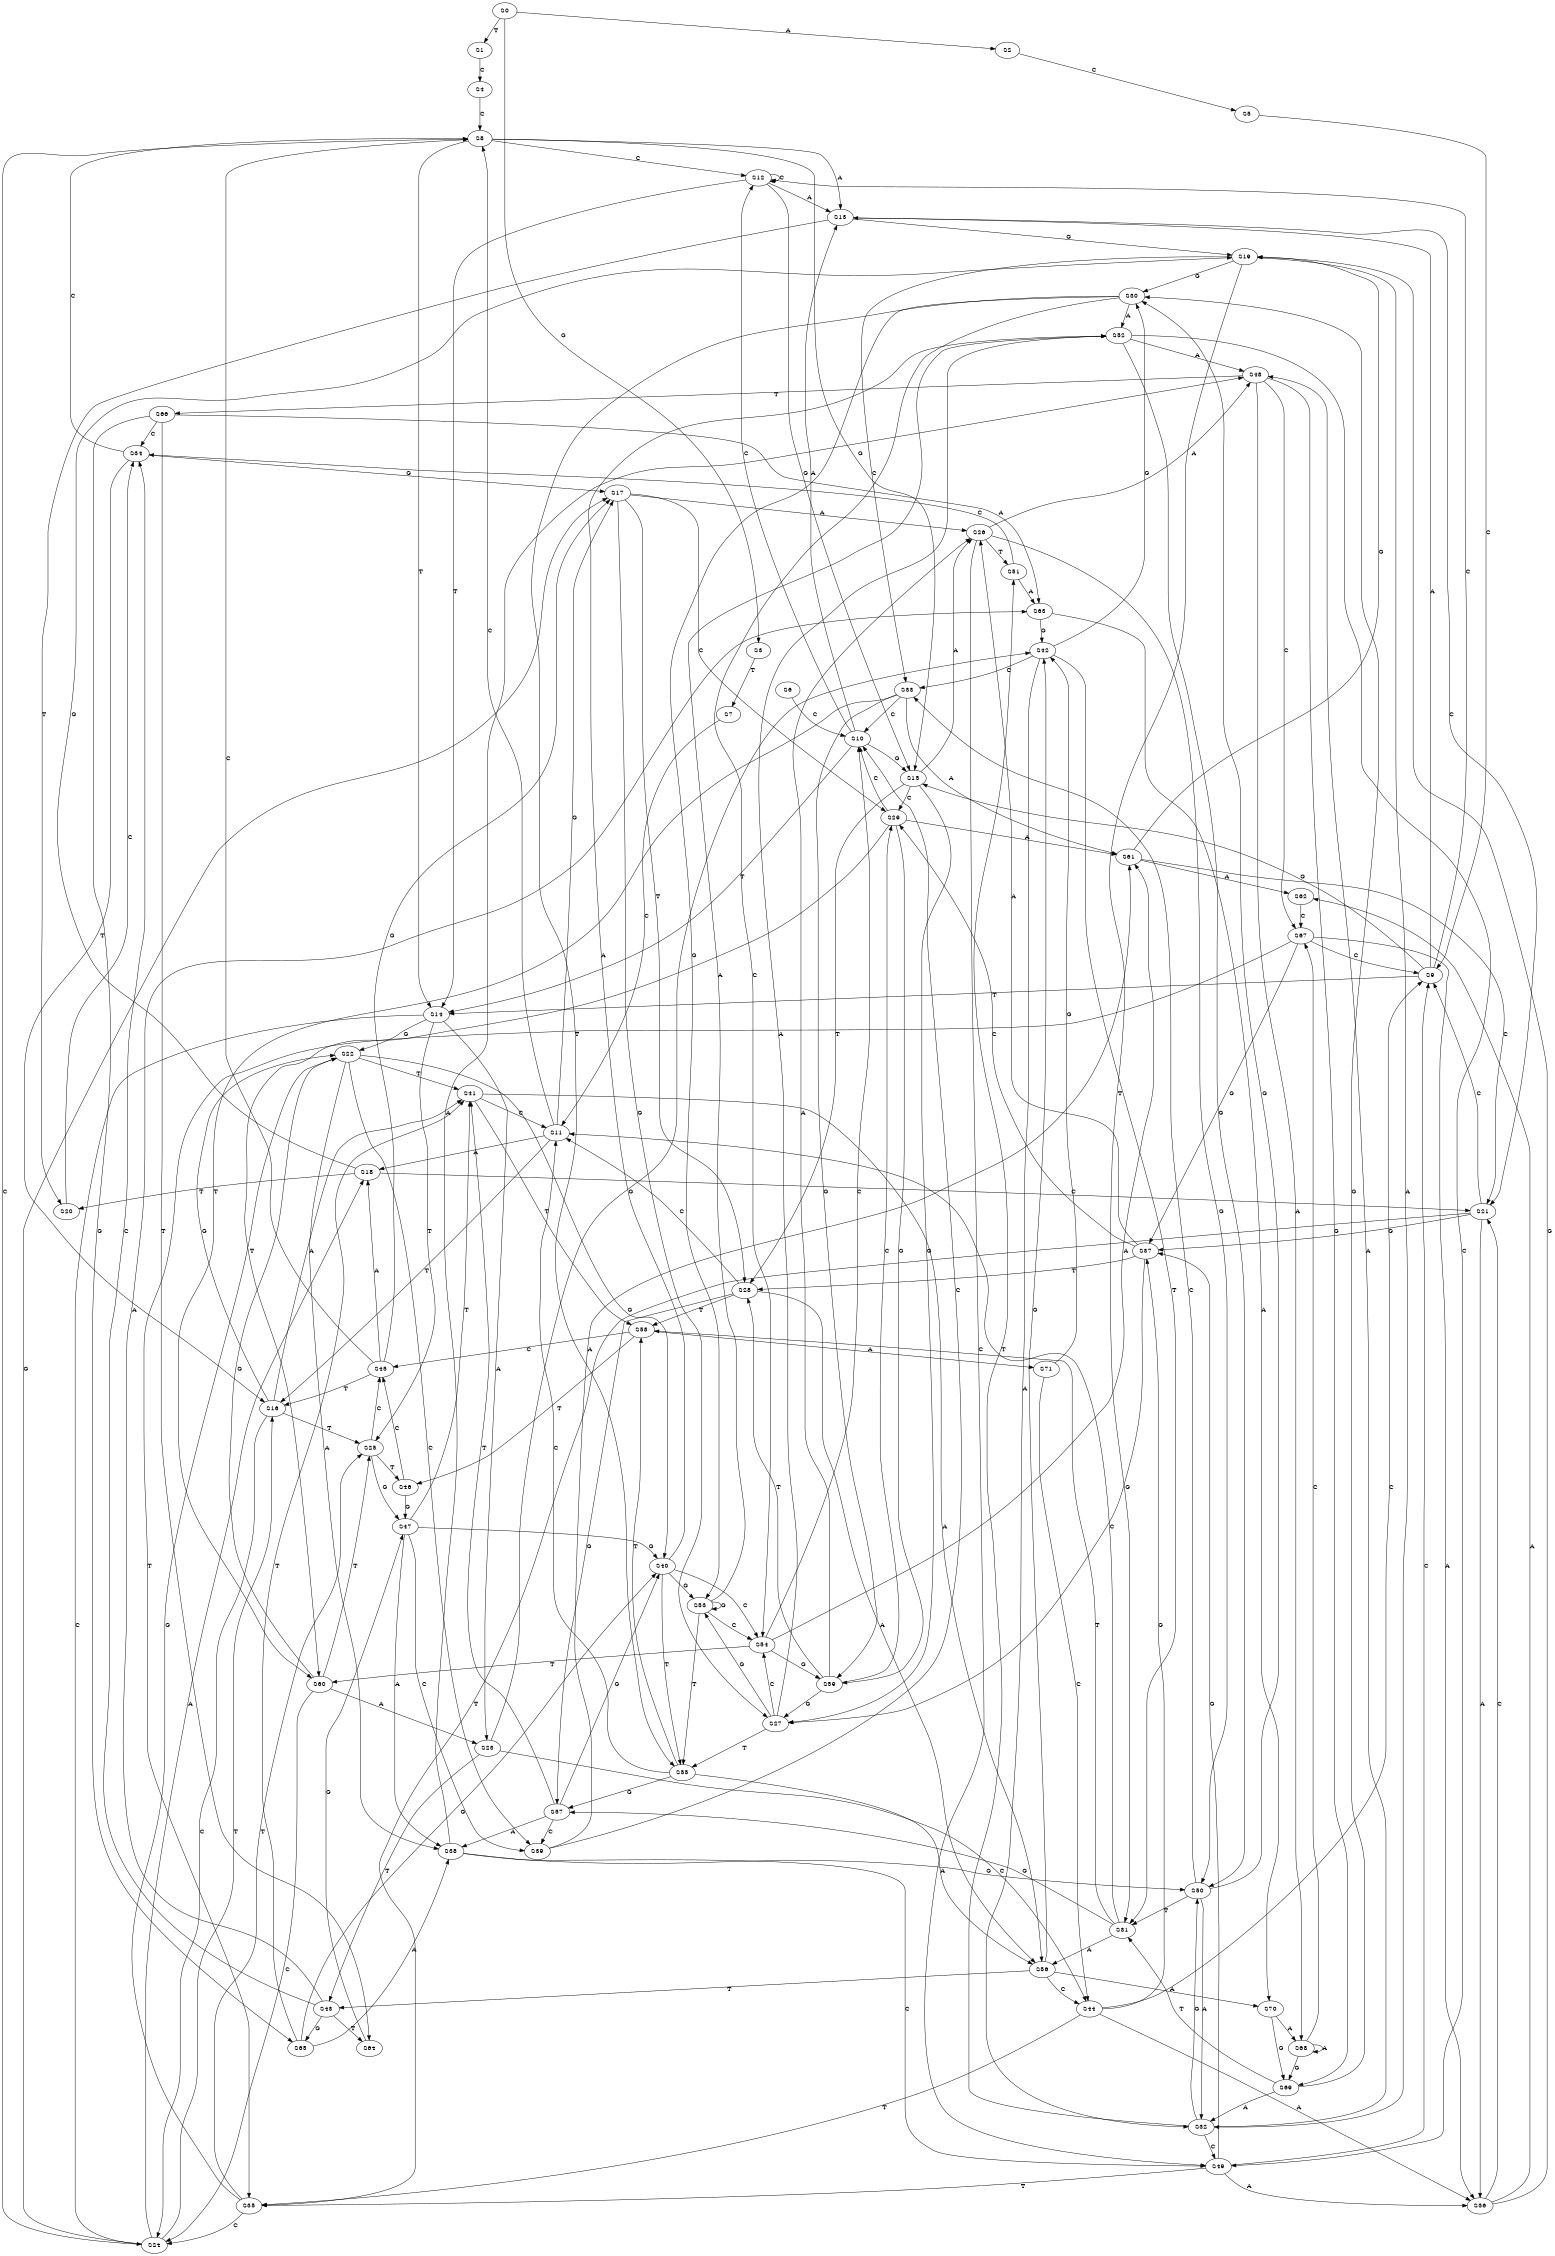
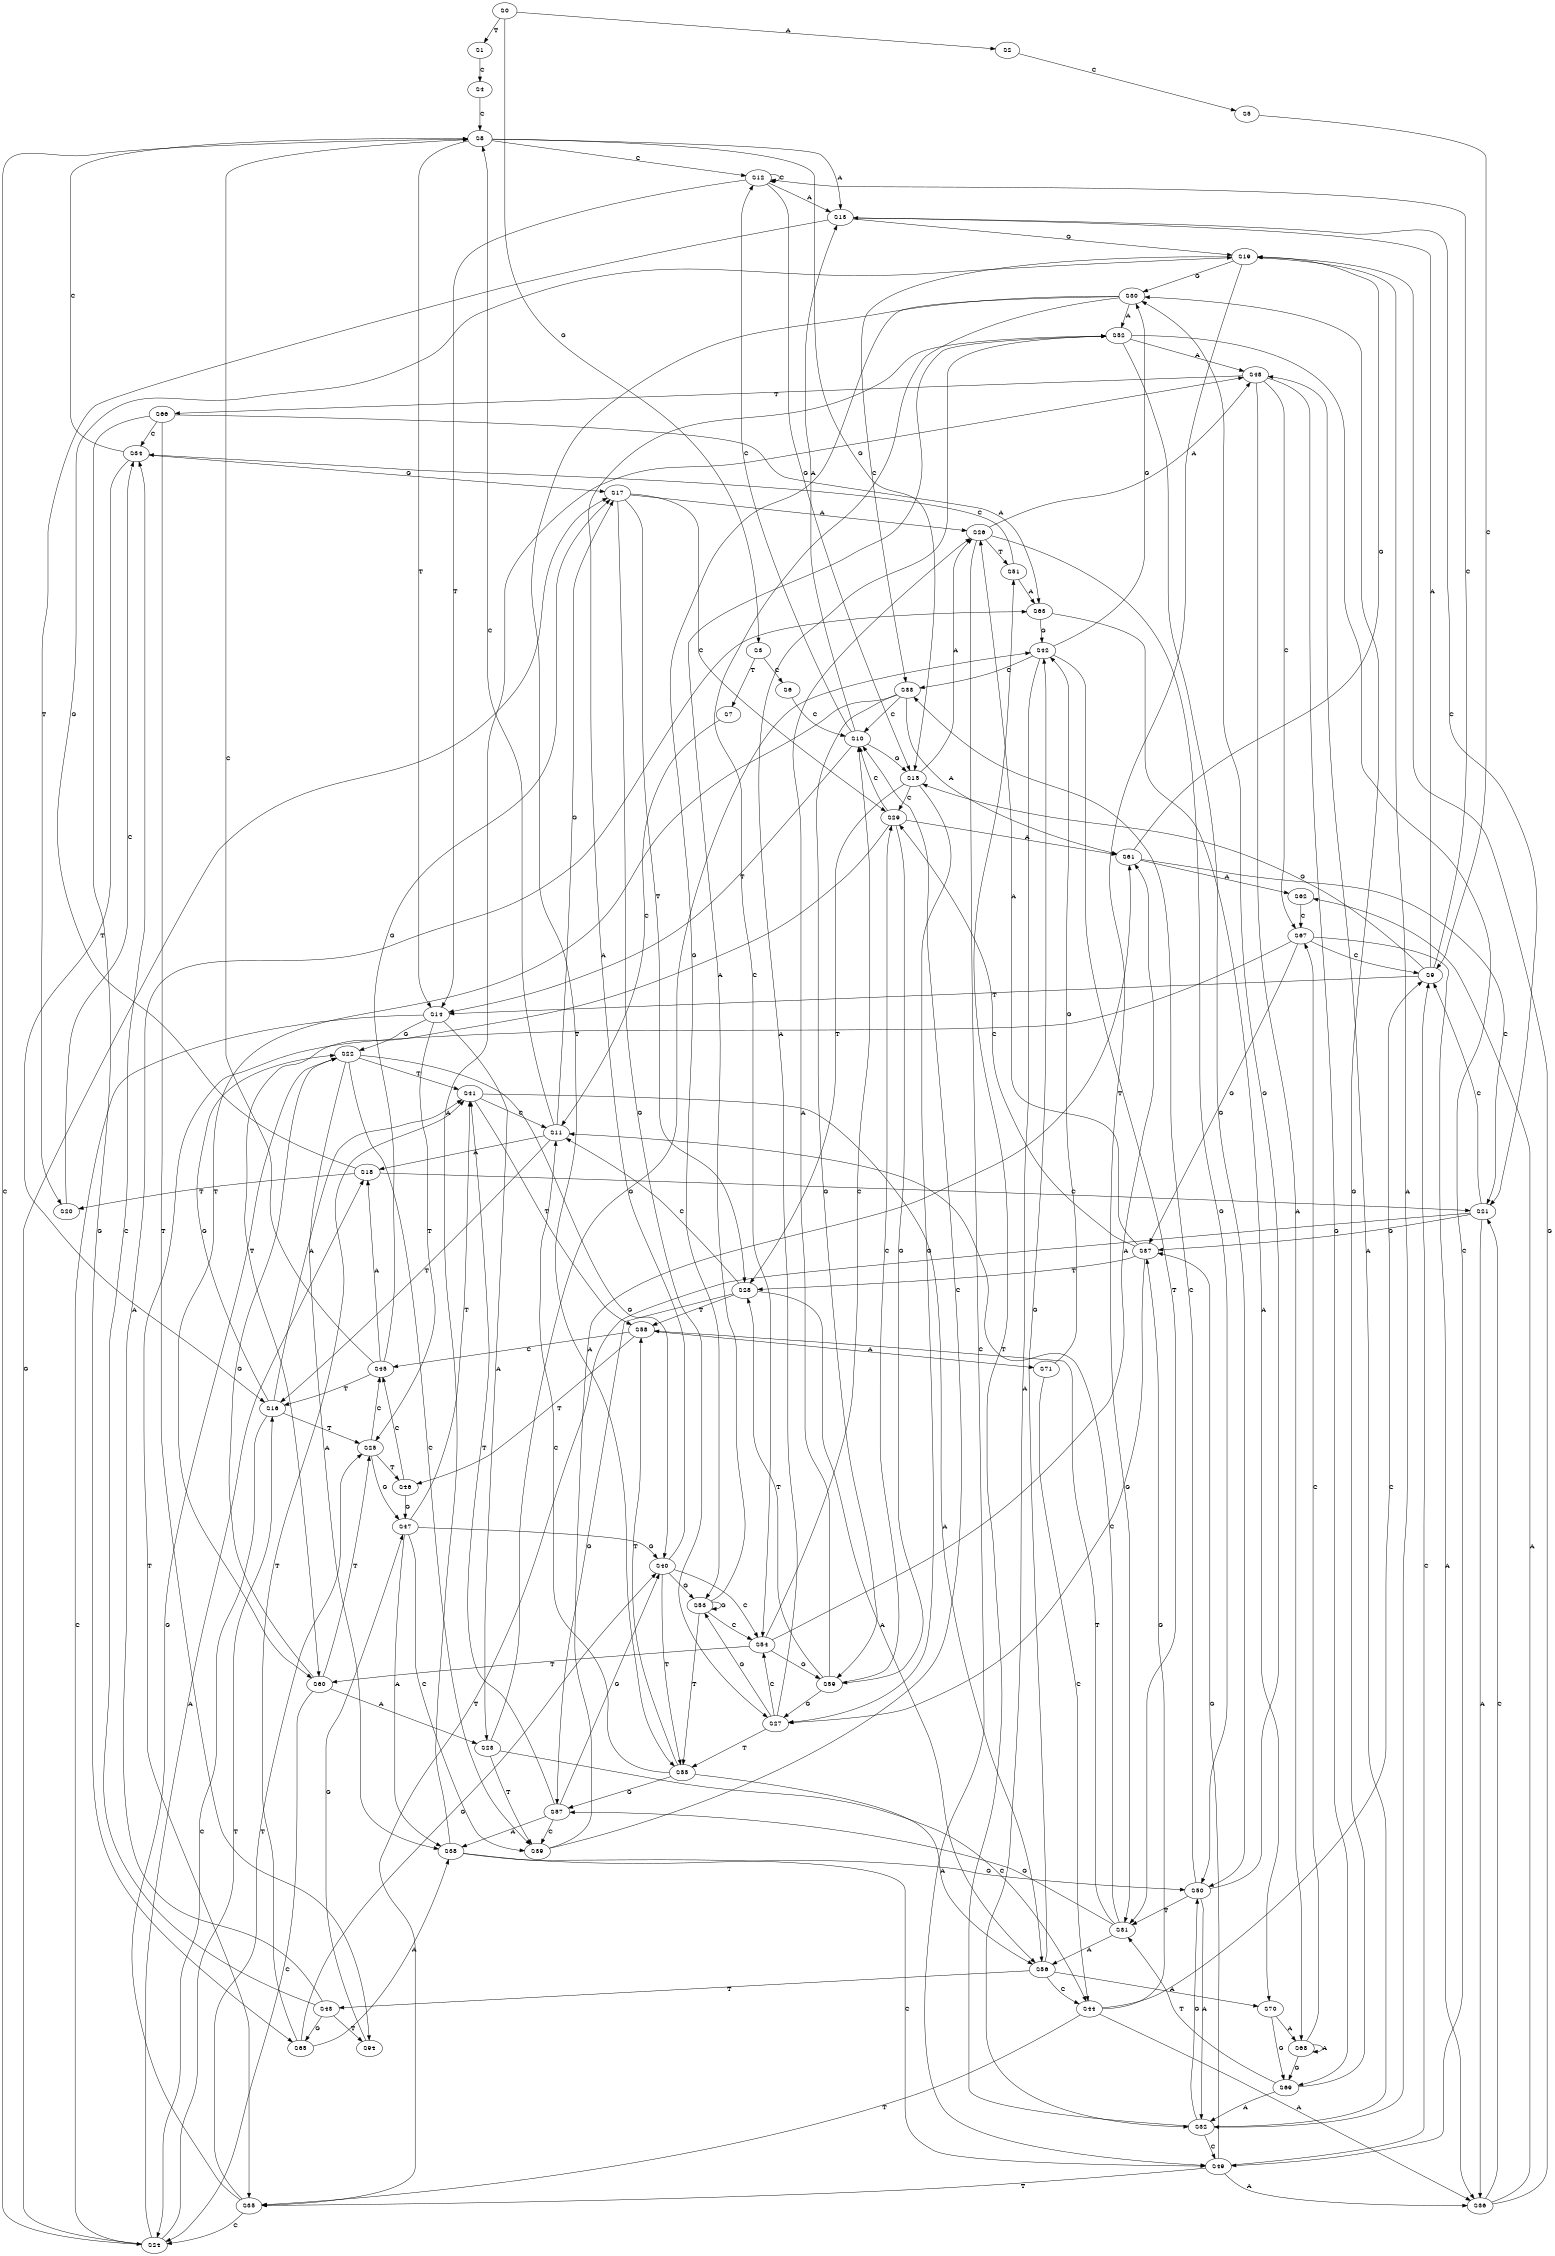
none -> (772, 669)
(387, 1863) -> (508, 1799)
(369, 2048) -> (369, 2048)
